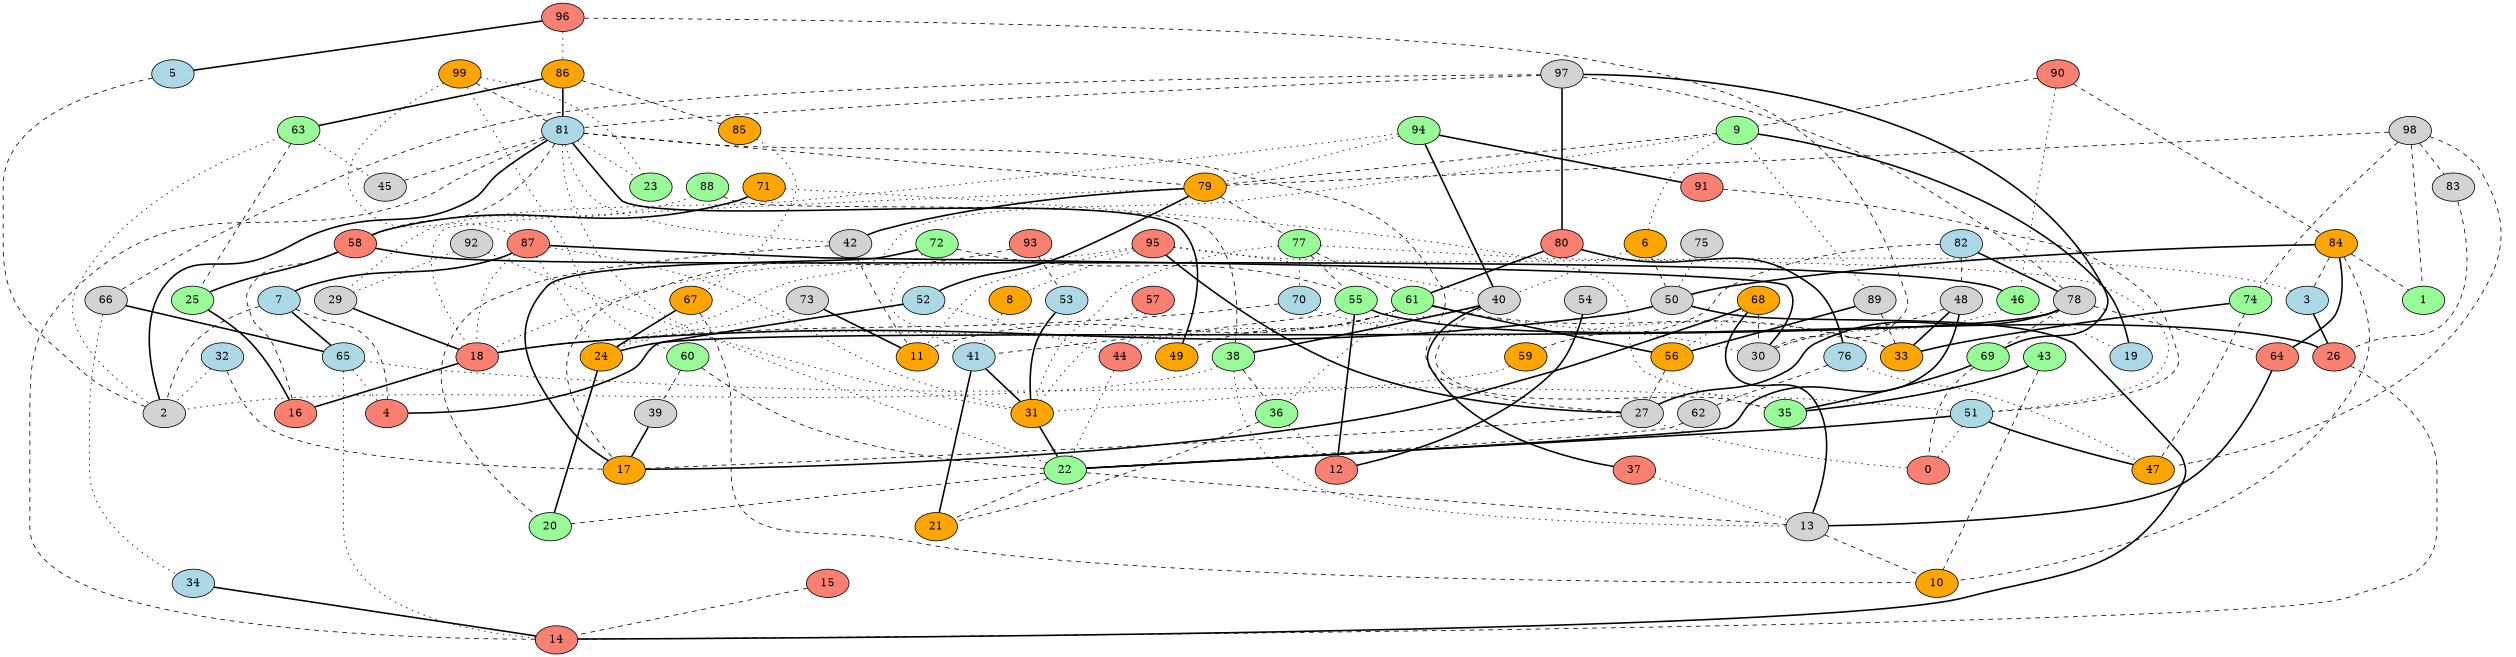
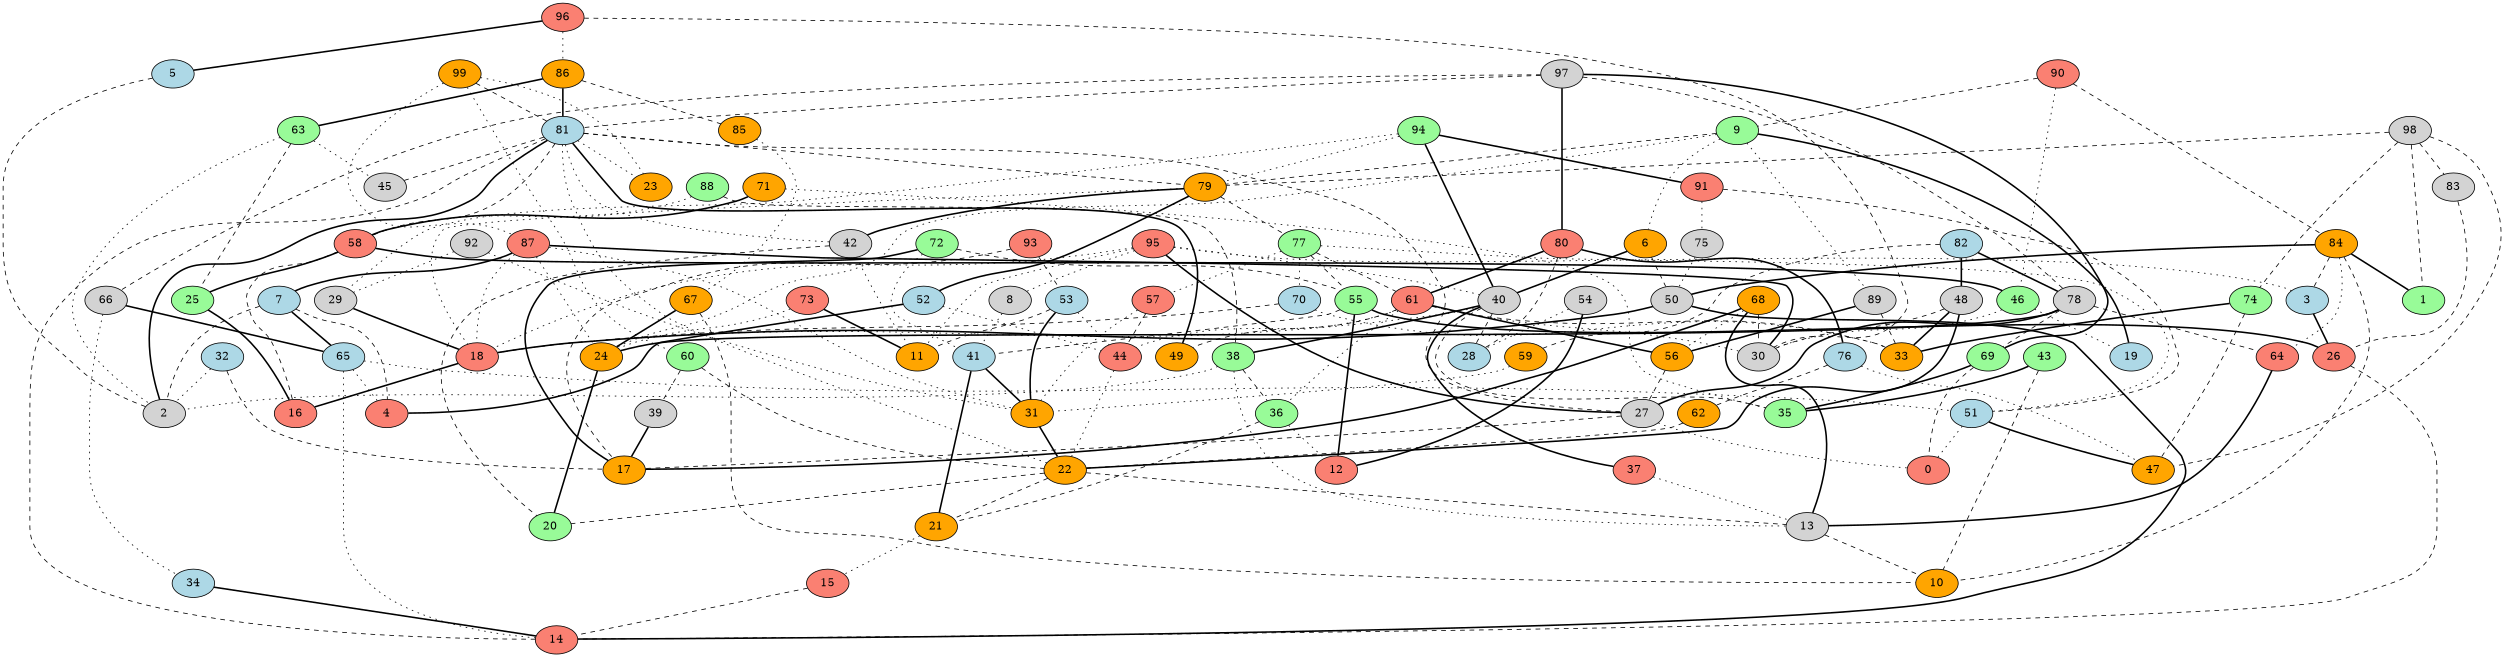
(651, 187) -> (651, 187)
none -> (1702, 215)
(2380, 272) -> (2380, 272)
(1961, 274) -> (1961, 274)
(1558, 277) -> (1558, 277)
(1130, 284) -> (1223, 273)
(807, 300) -> (807, 300)
(1010, 300) -> (1010, 300)
(1413, 300) -> (1413, 300)
(880, 302) -> (880, 302)
(2336, 313) -> (2336, 313)
(1137, 328) -> (1137, 328)
none -> (1093, 329)
(1165, 329) -> (992, 329)
none -> (1469, 357)
(1699, 413) -> (1699, 413)
(1735, 432) -> none
(1065, 470) -> (1065, 470)
none -> (882, 555)
